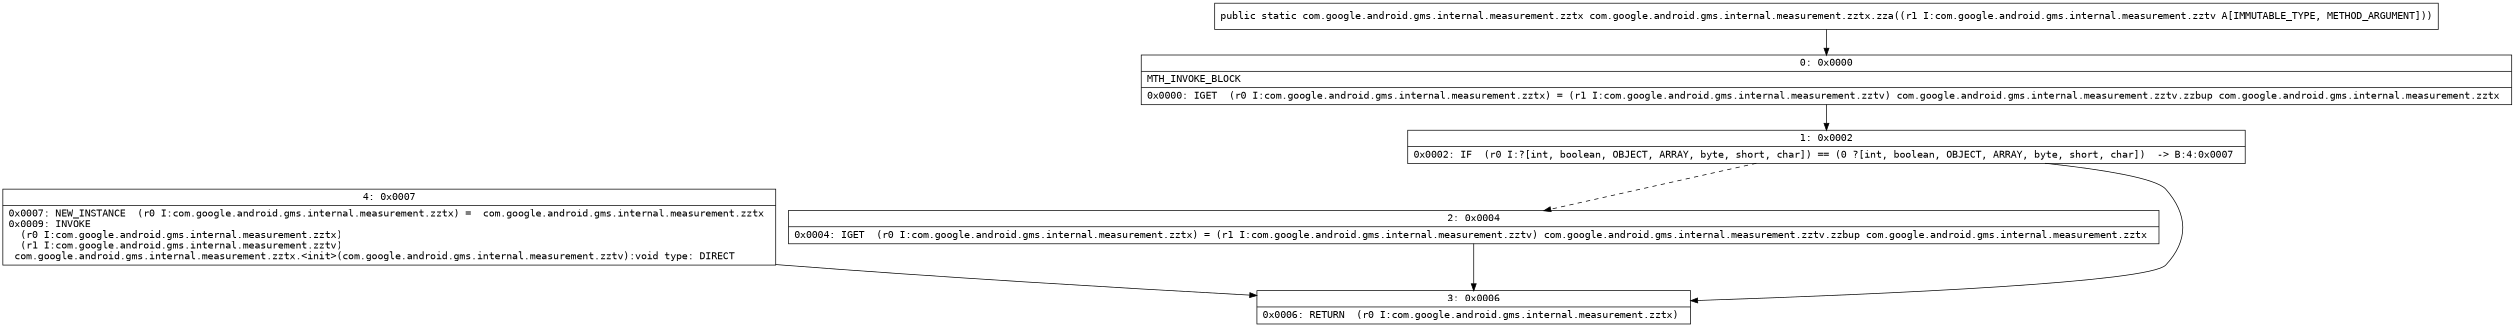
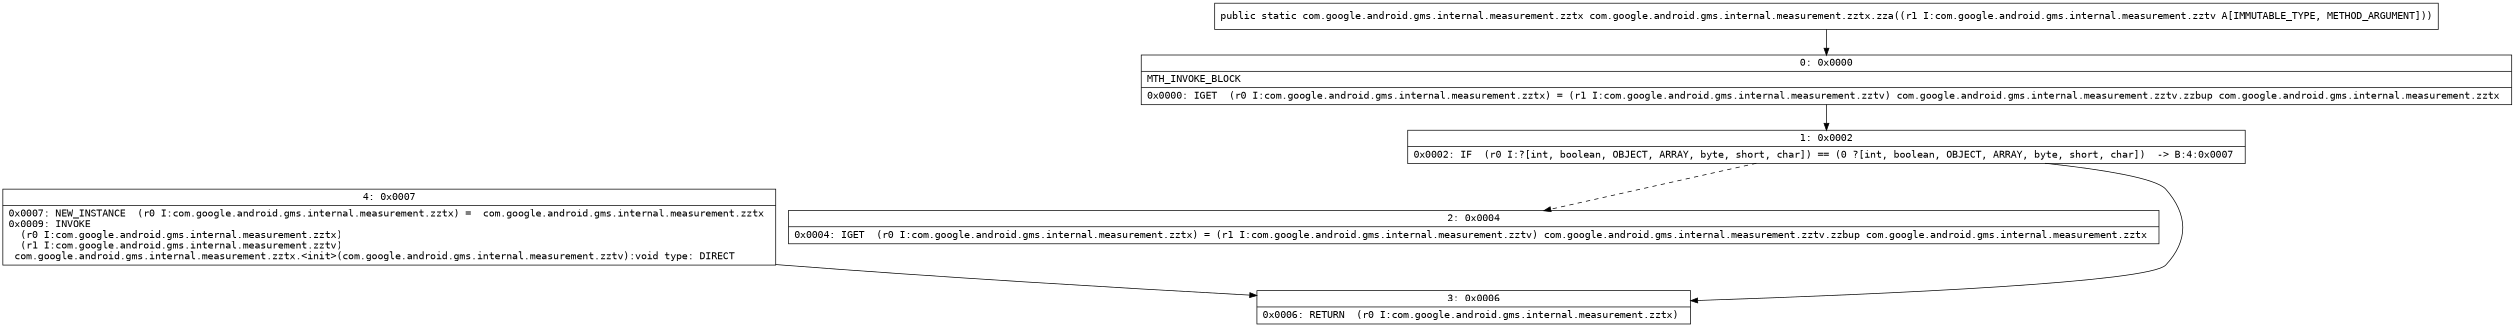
(1474, 264) -> none
